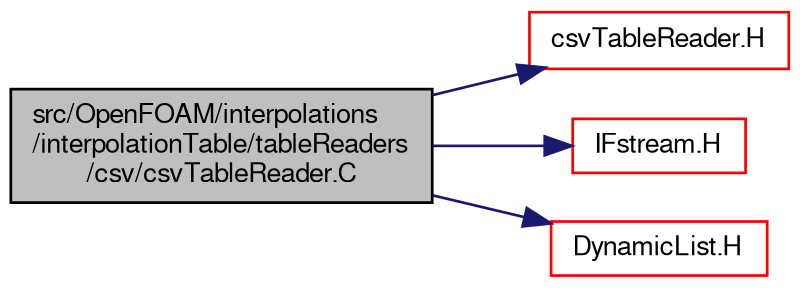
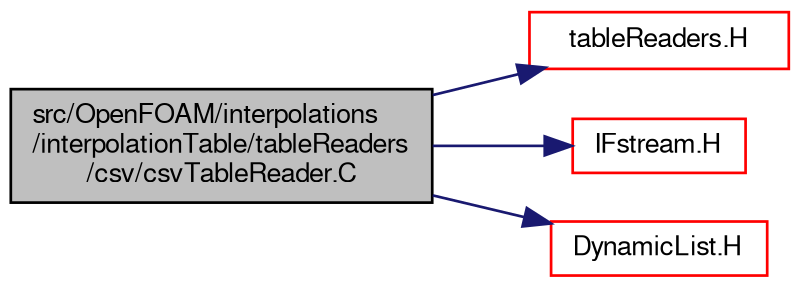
(659, 41) -> (659, 41)
